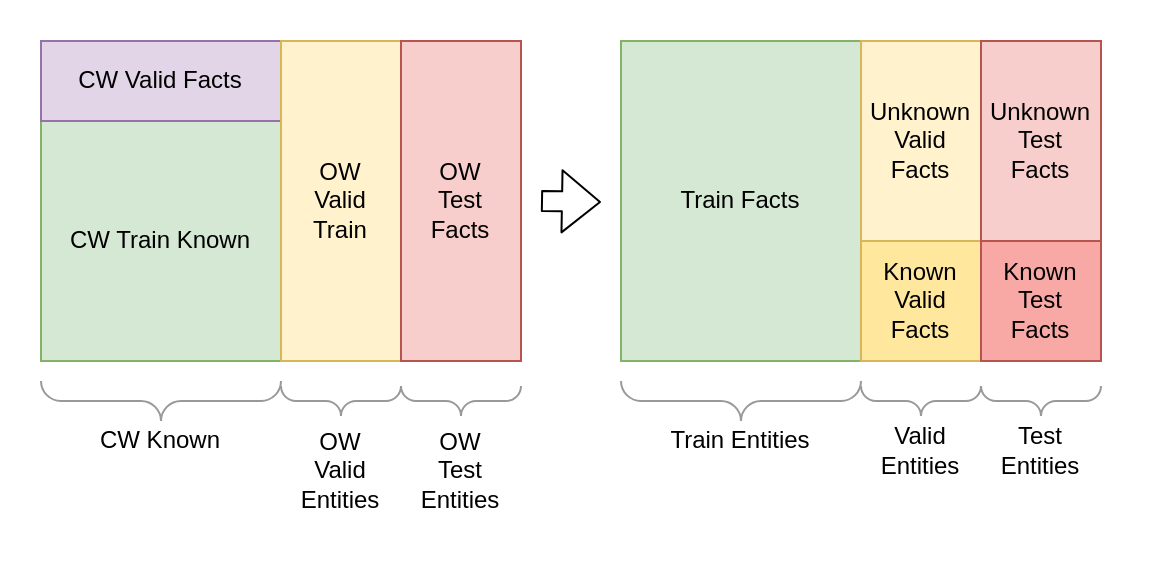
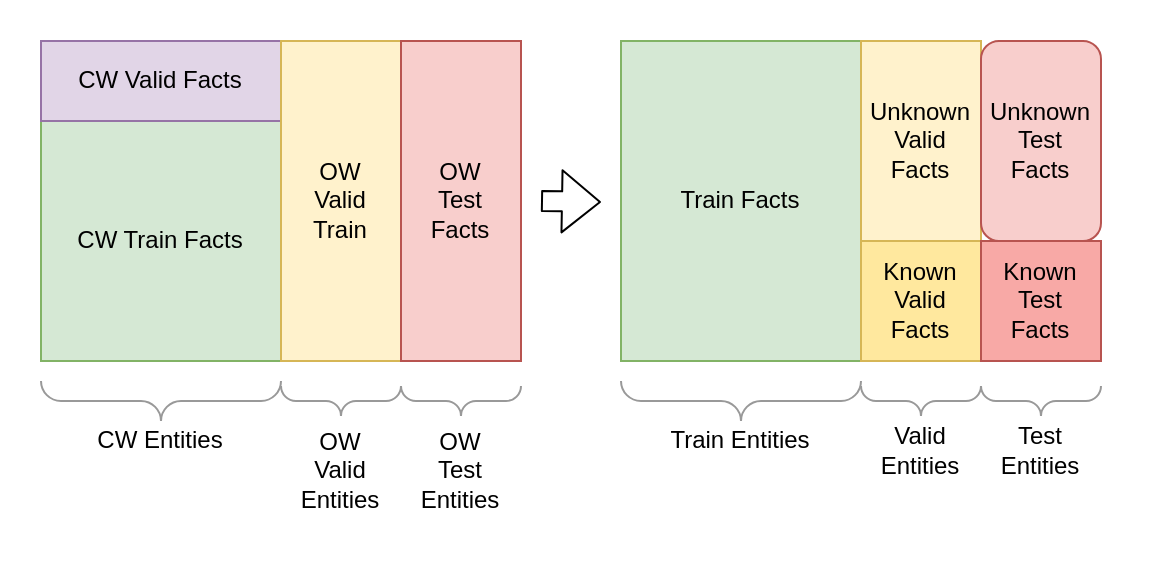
(1041, 141) -> (1041, 141)
(161, 241) -> (161, 241)
(161, 441) -> (161, 441)
